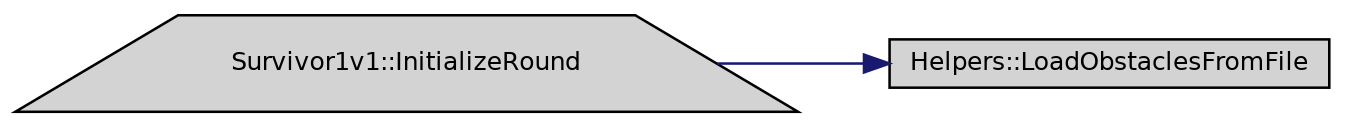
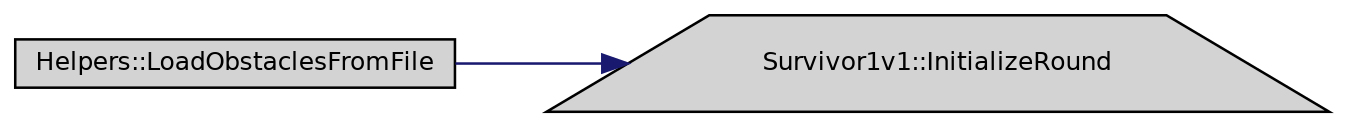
(790, 64) -> (529, 64)
